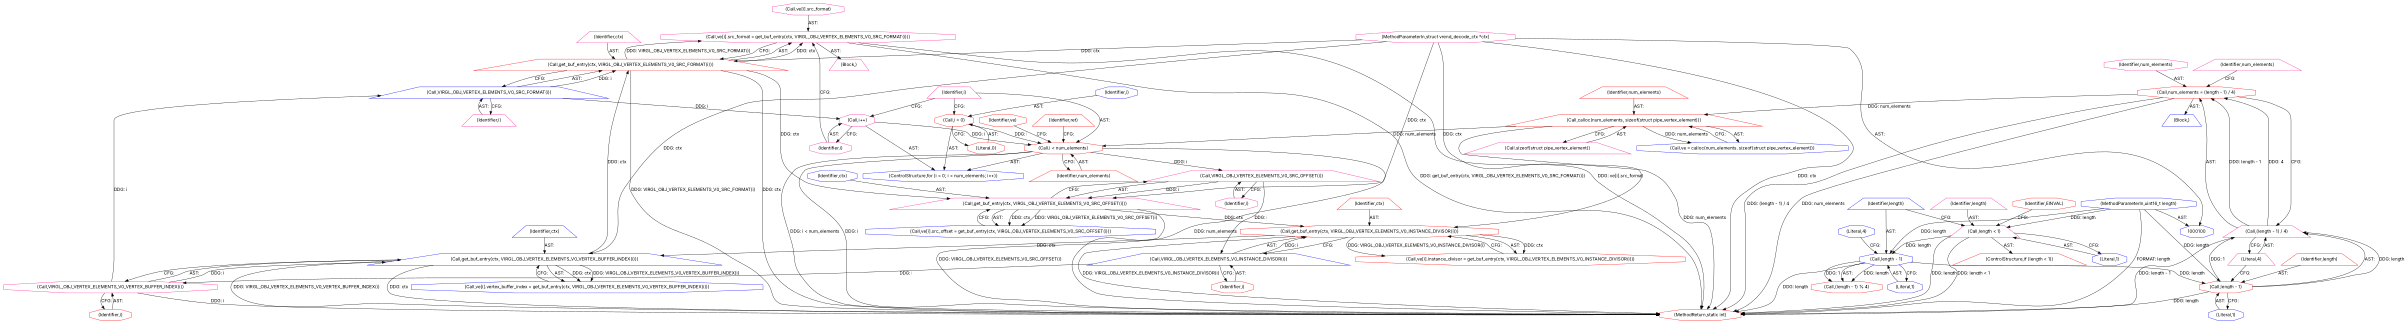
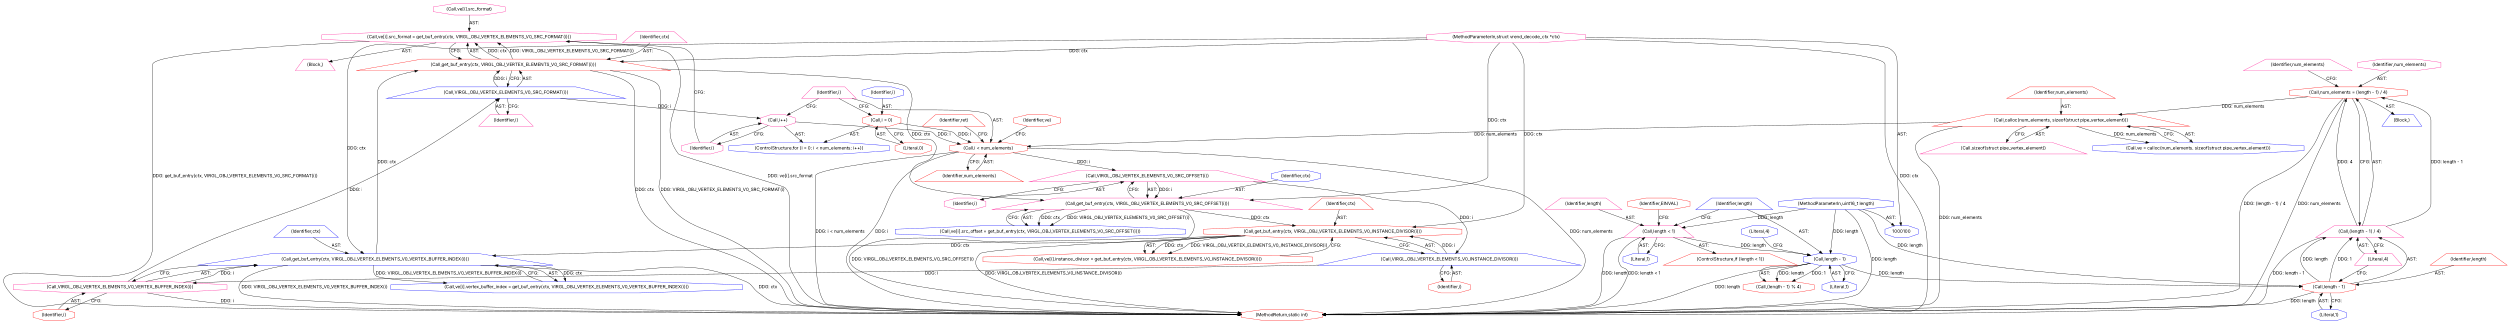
(1006, 161) -> none
(2154, 259) -> (1884, 259)
